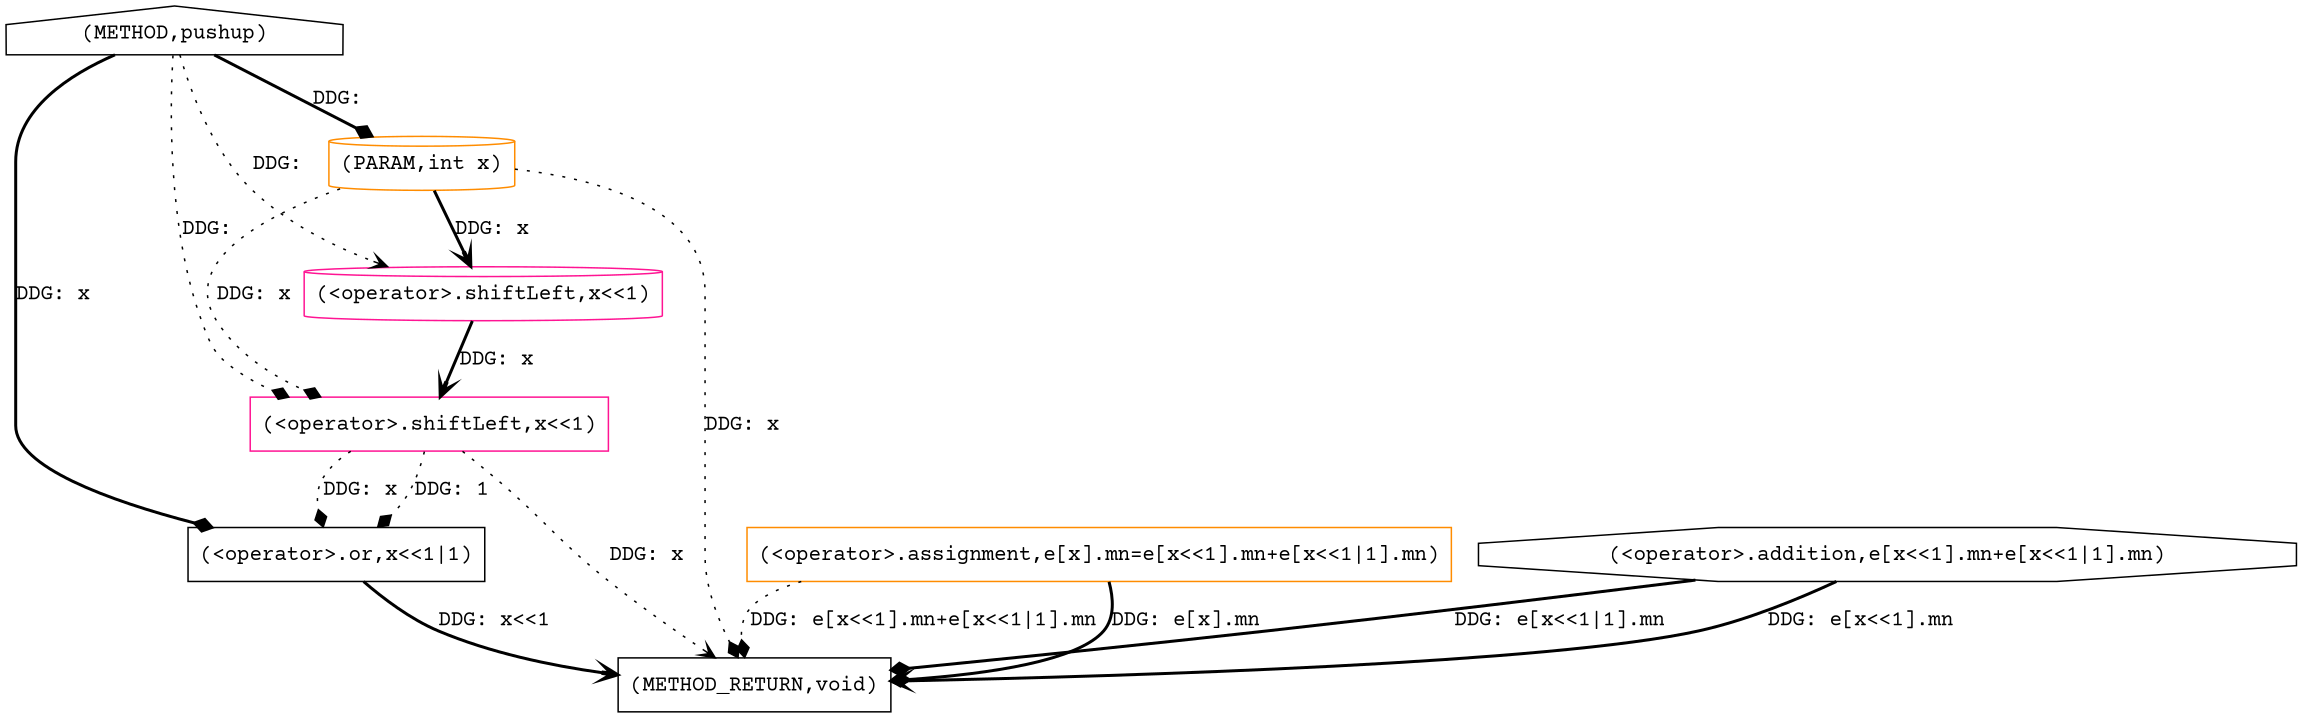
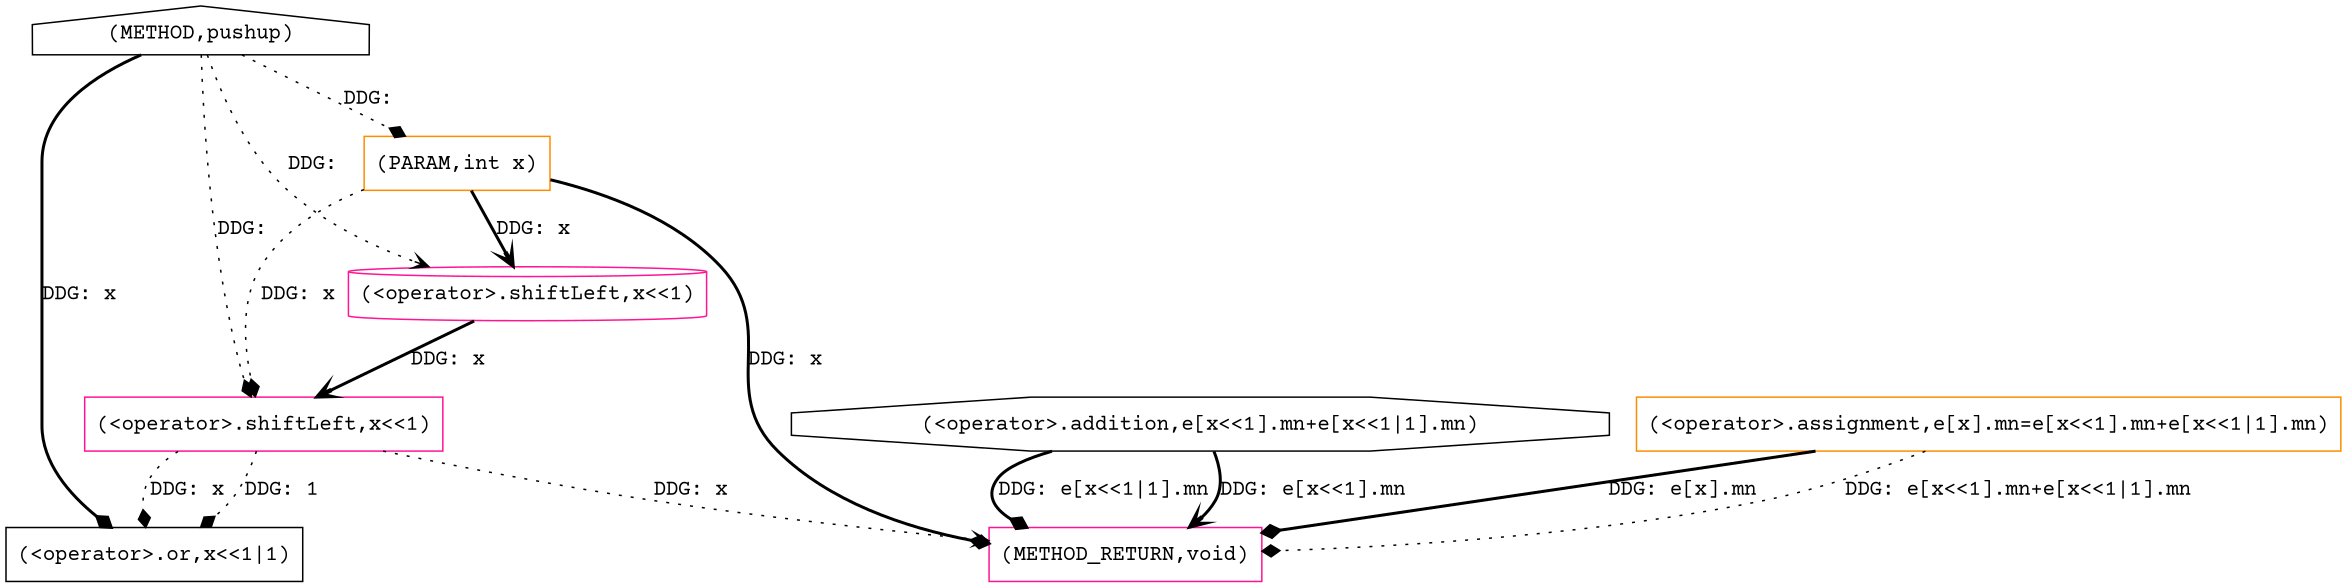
(285, 91) -> (315, 91)
(422, 163) -> (457, 163)
(705, 345) -> (748, 370)
(476, 645) -> none
(755, 685) -> (1125, 554)
